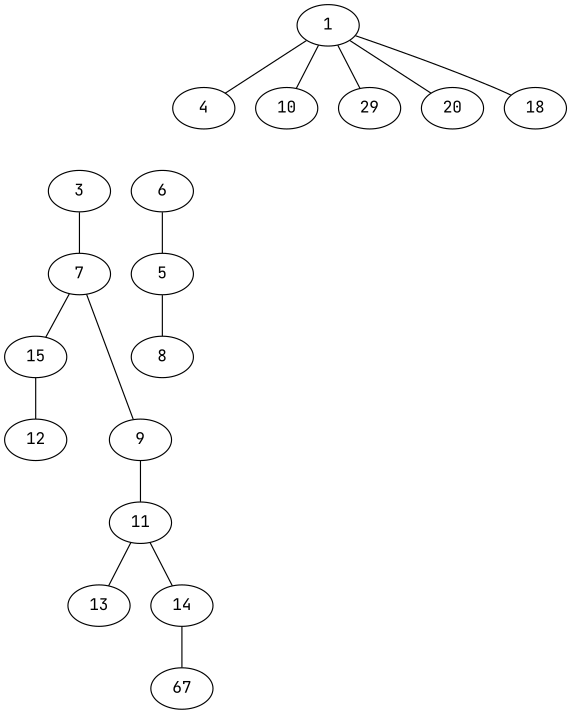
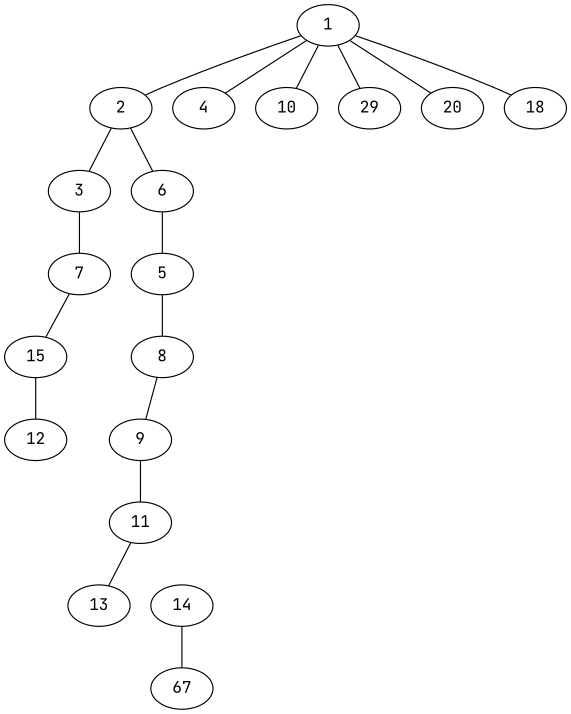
none -> (121, 108)
(110, 357) -> (151, 398)
(161, 564) -> none
